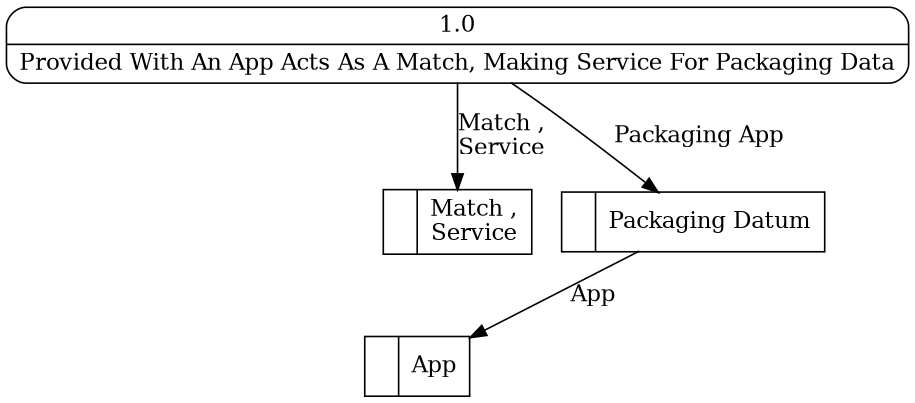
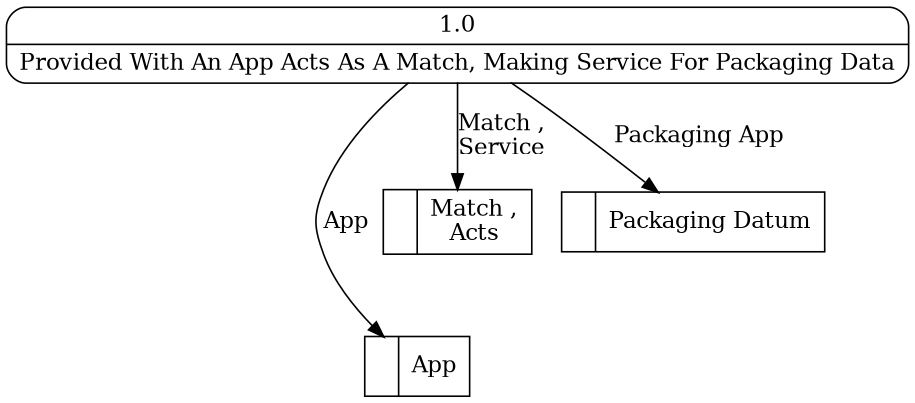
(474, 233) -> (474, 233)
(562, 291) -> (321, 197)
